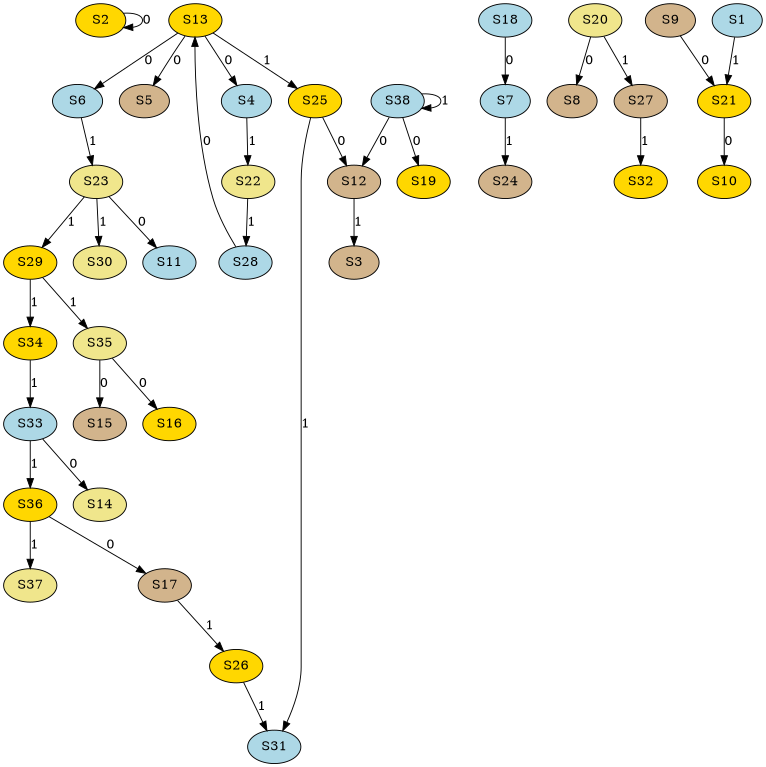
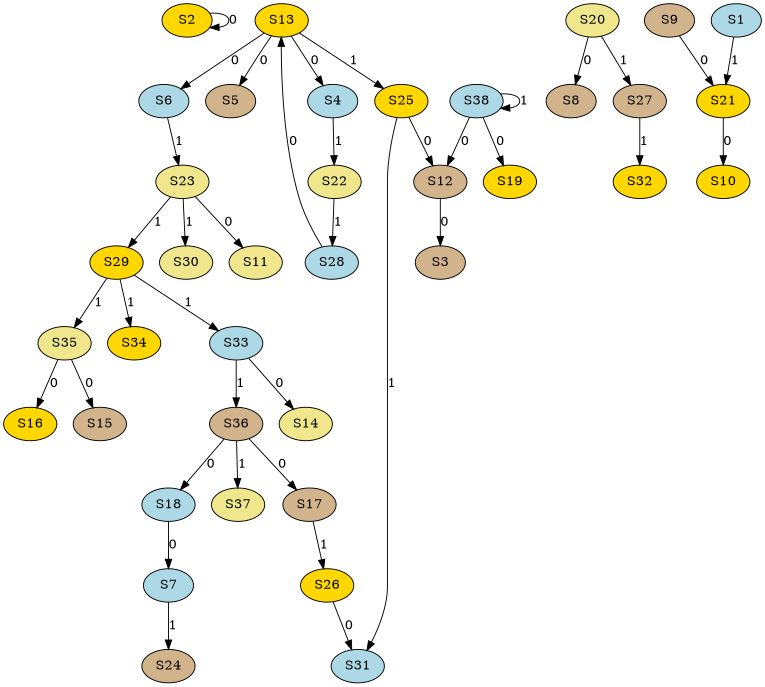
(359, 222) -> (445, 222)
(169, 263) -> (256, 263)
(30, 379) -> (172, 300)
none -> (205, 461)
(30, 505) -> (236, 424)
(262, 707) -> (349, 626)
